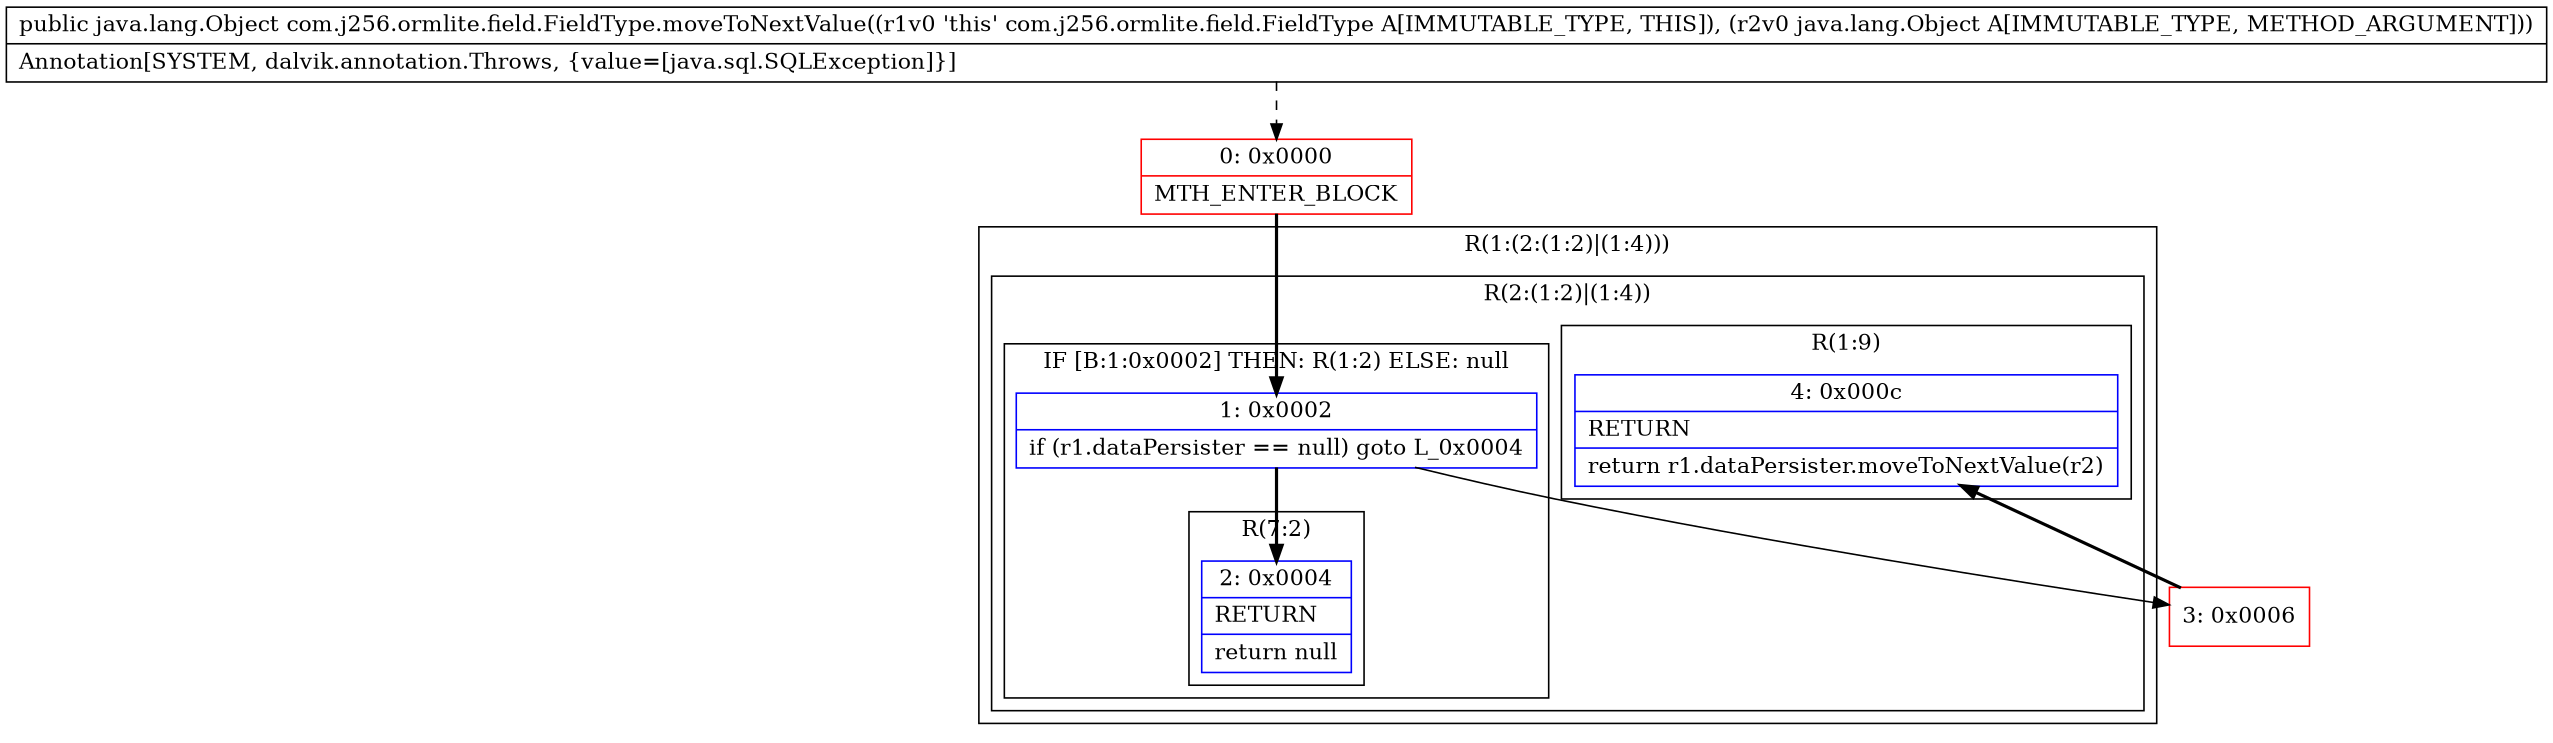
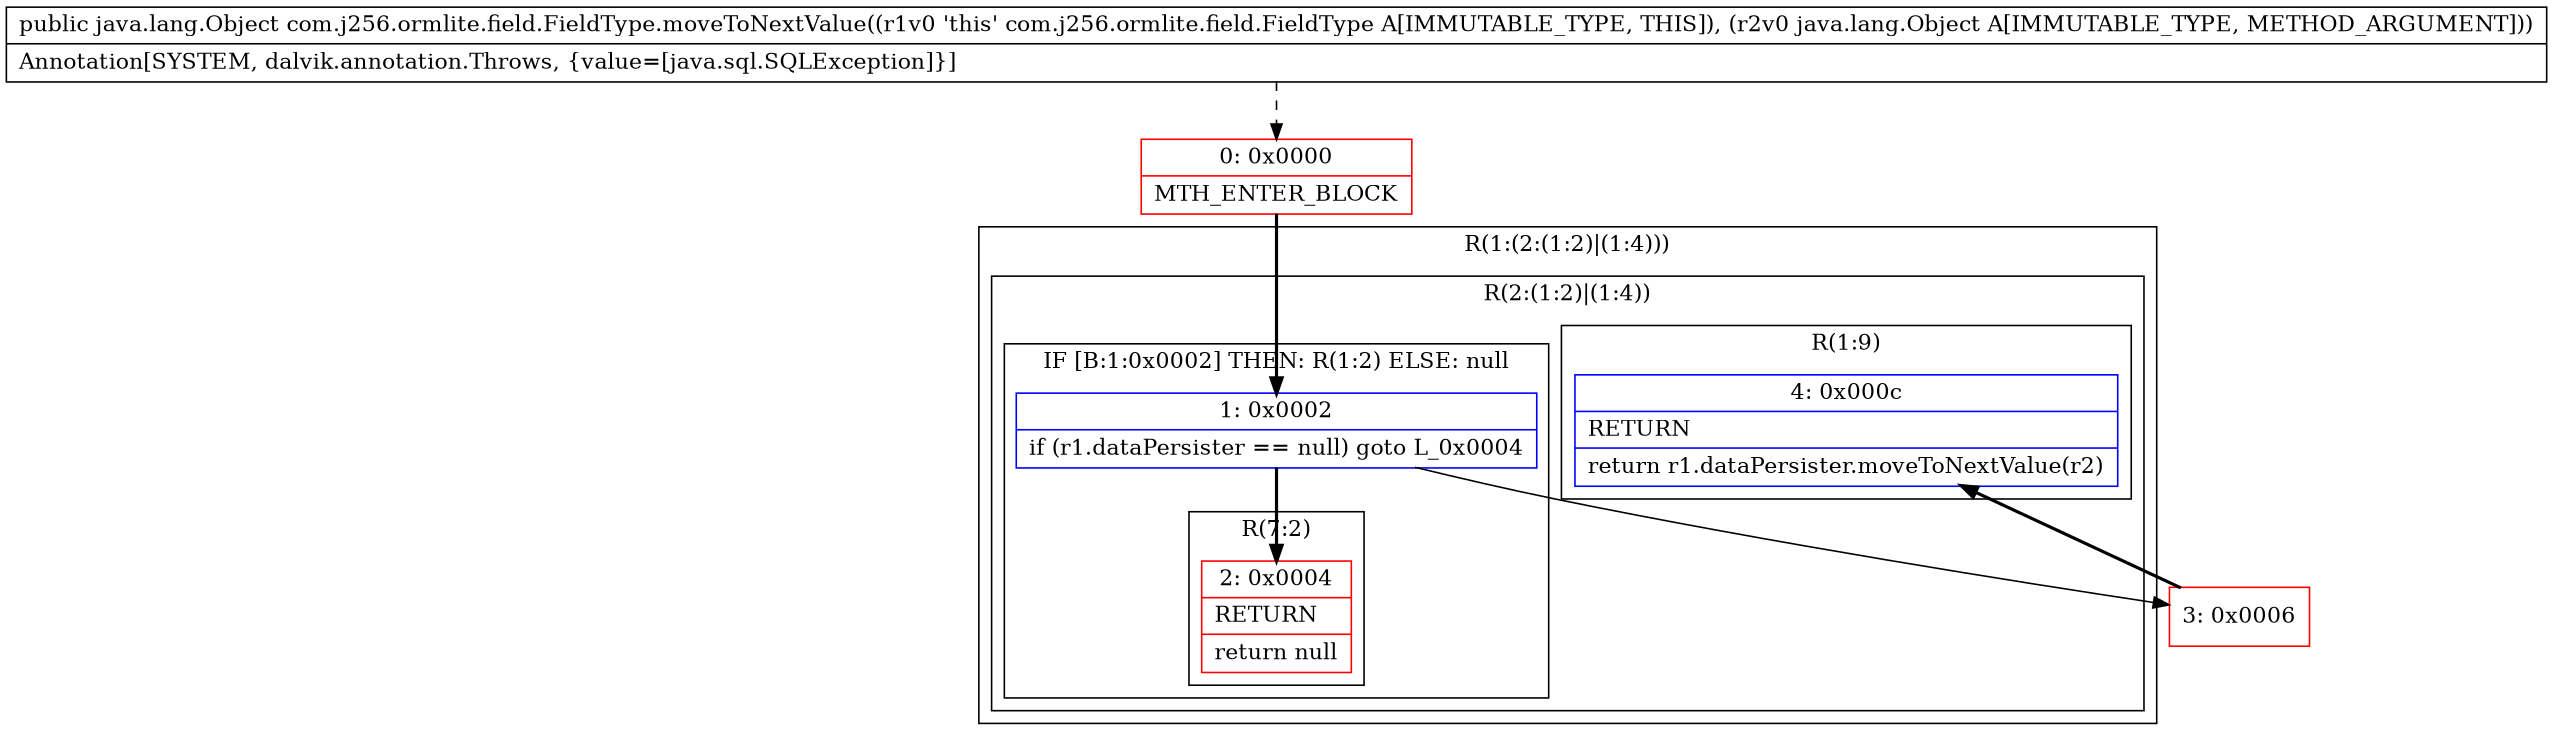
(1277, 617) -> (1277, 617)
